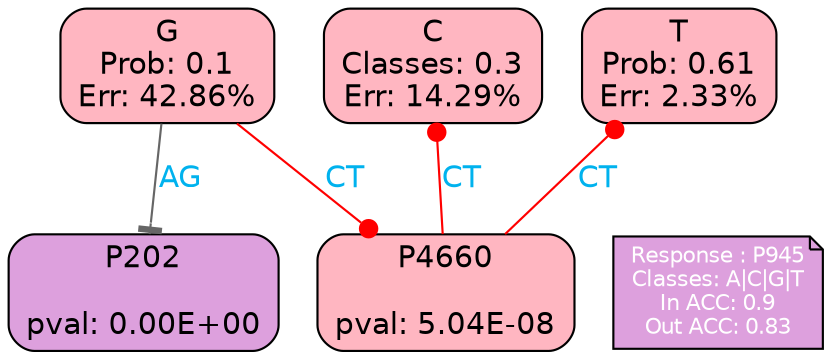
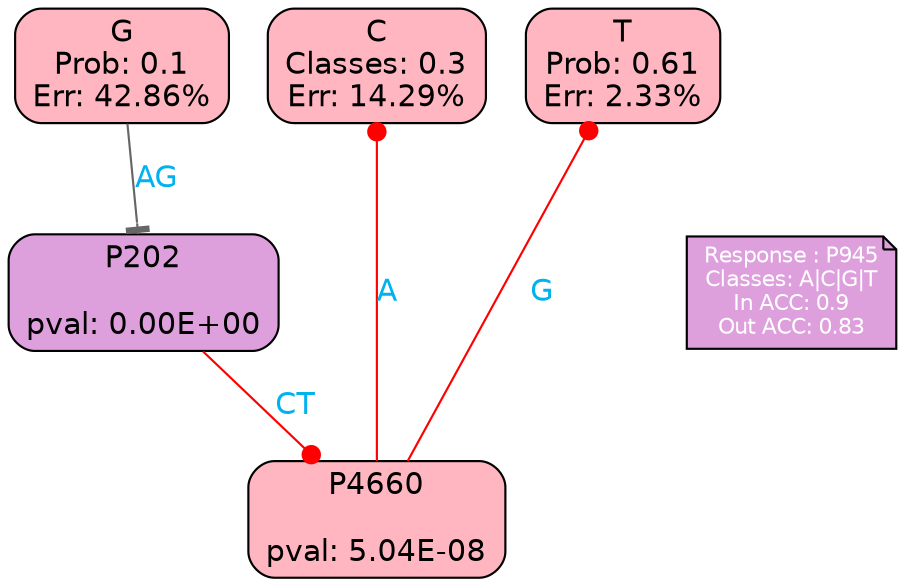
(299, 173) -> (254, 400)
(462, 179) -> (388, 293)
(598, 179) -> (542, 293)
